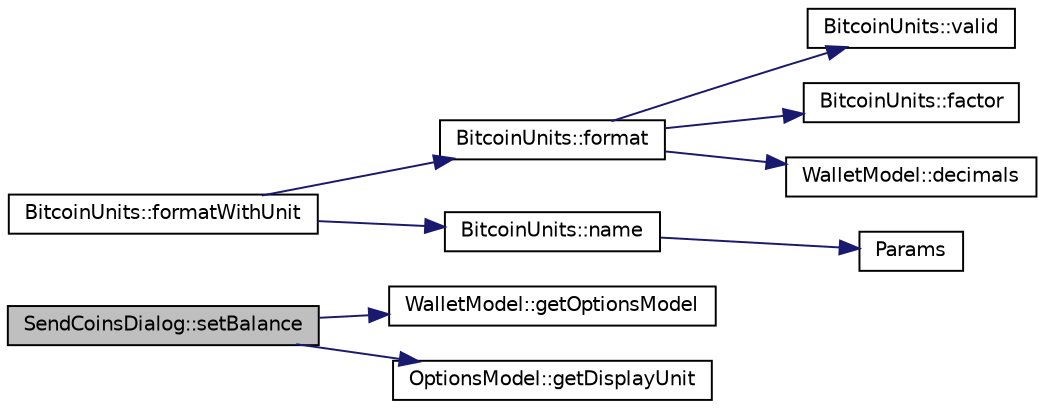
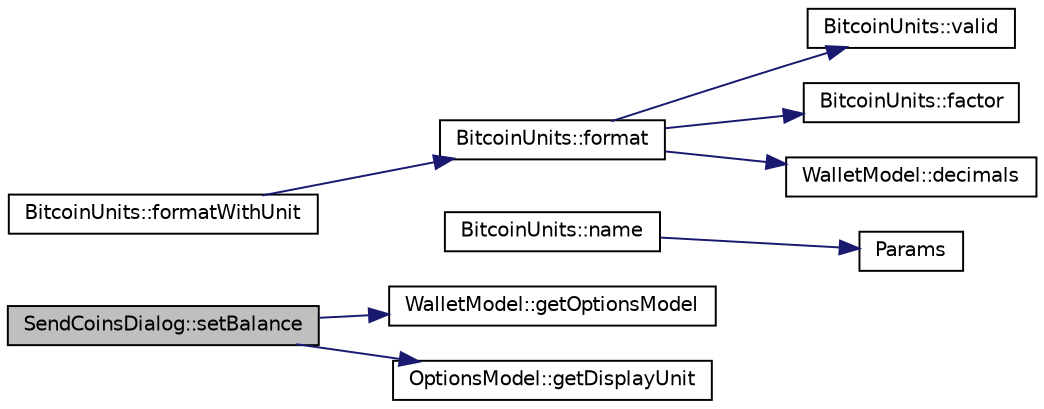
(372, 224) -> none
